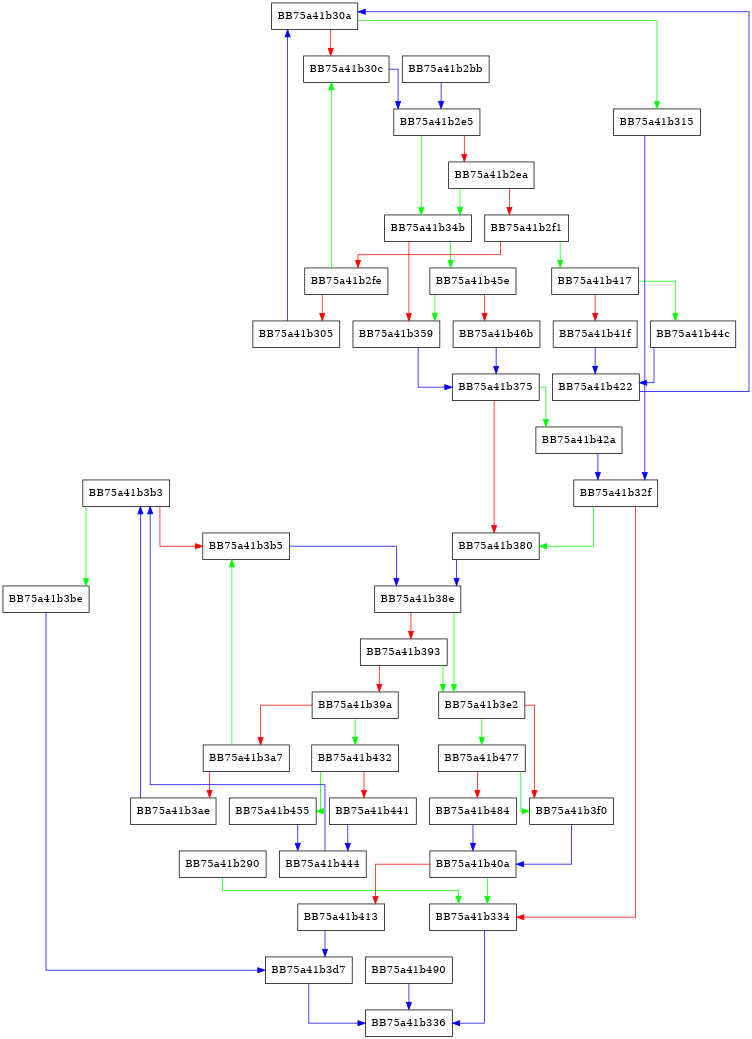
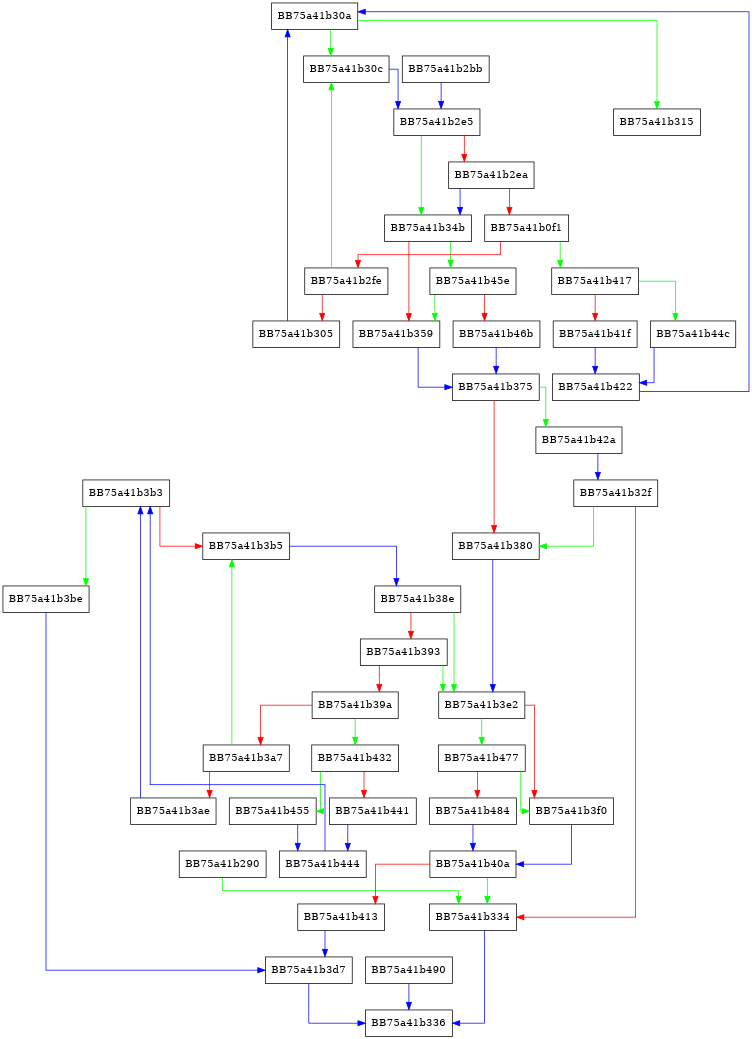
(331, 39) -> (331, 39)
(460, 198) -> (460, 198)
(527, 228) -> (527, 228)
(645, 304) -> none
(457, 569) -> (493, 622)
